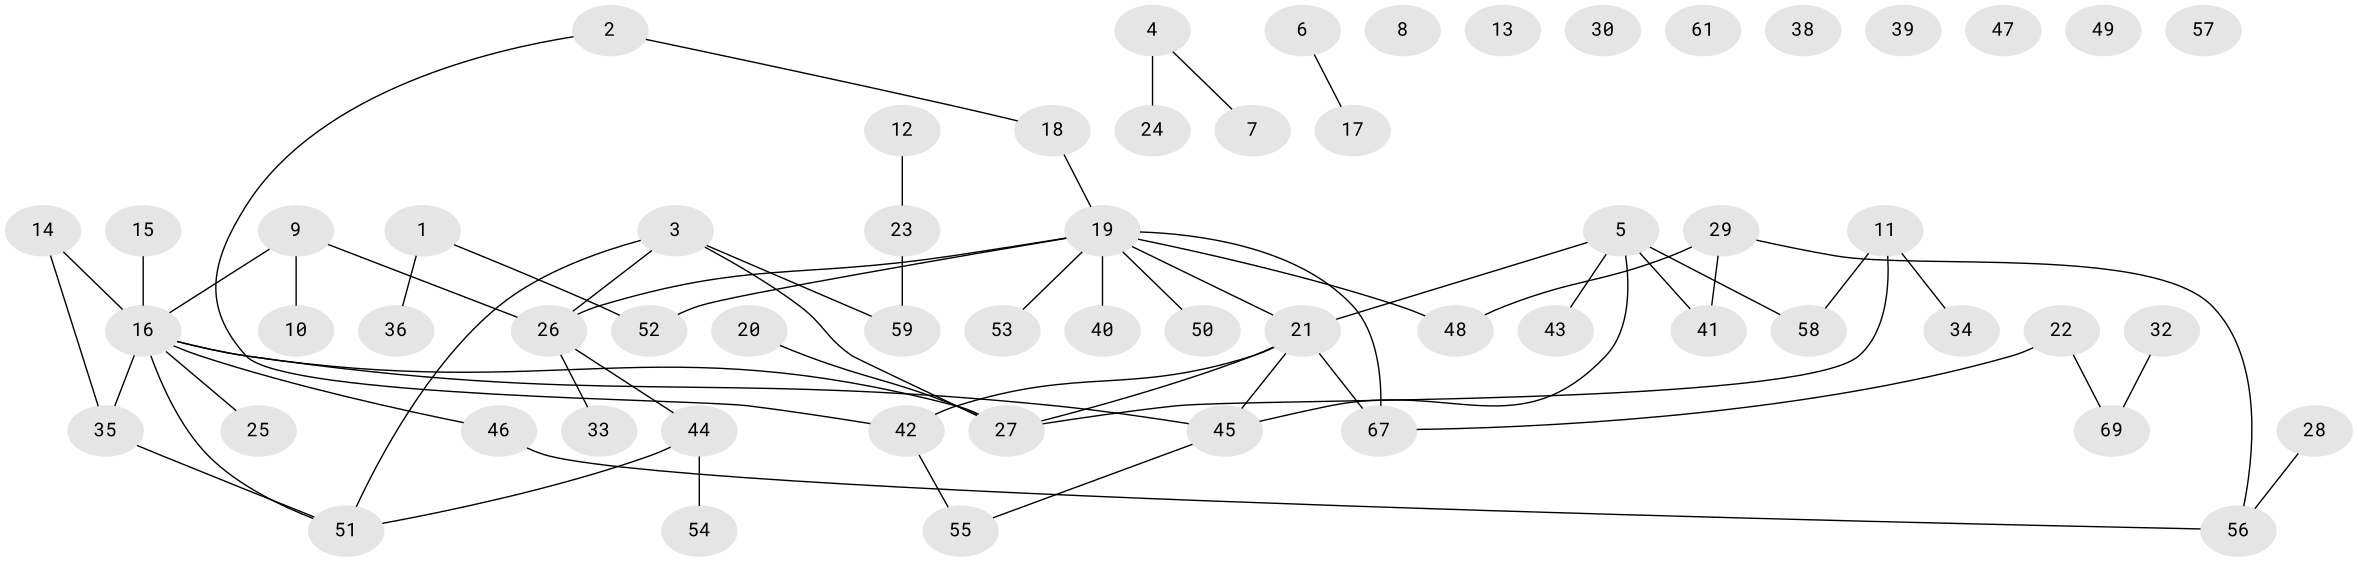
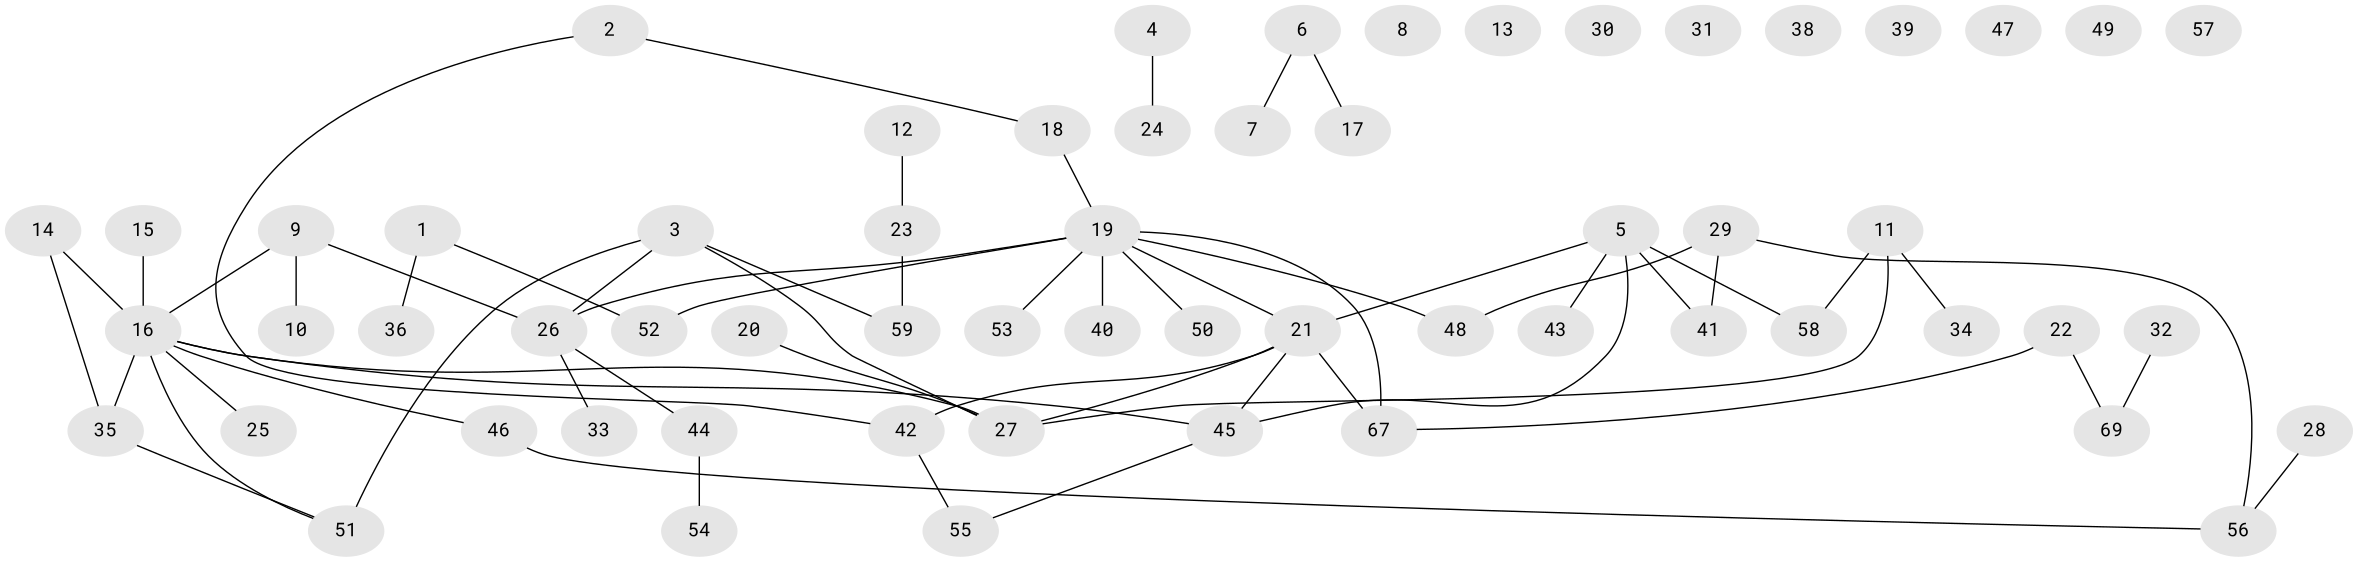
(1703, 31) -> (1703, 31)
(1202, 80) -> (1278, 81)
(528, 492) -> none
